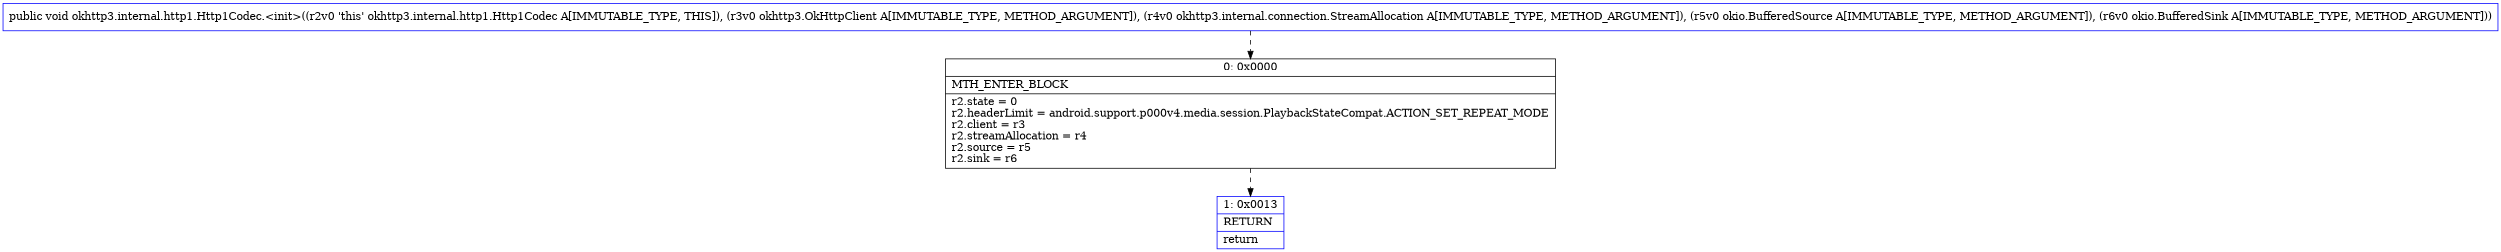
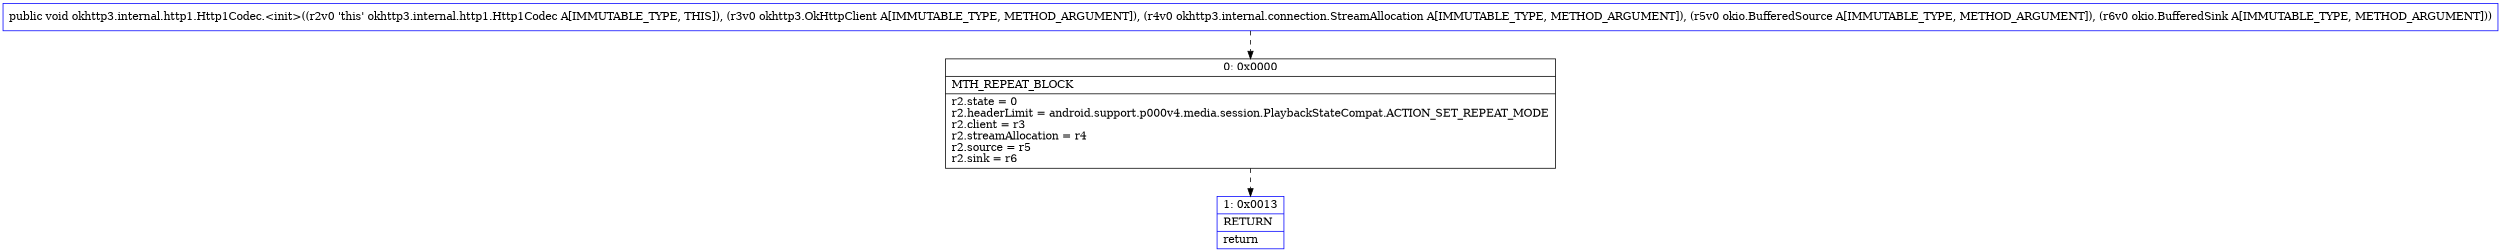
(1010, 85) -> (1012, 85)
